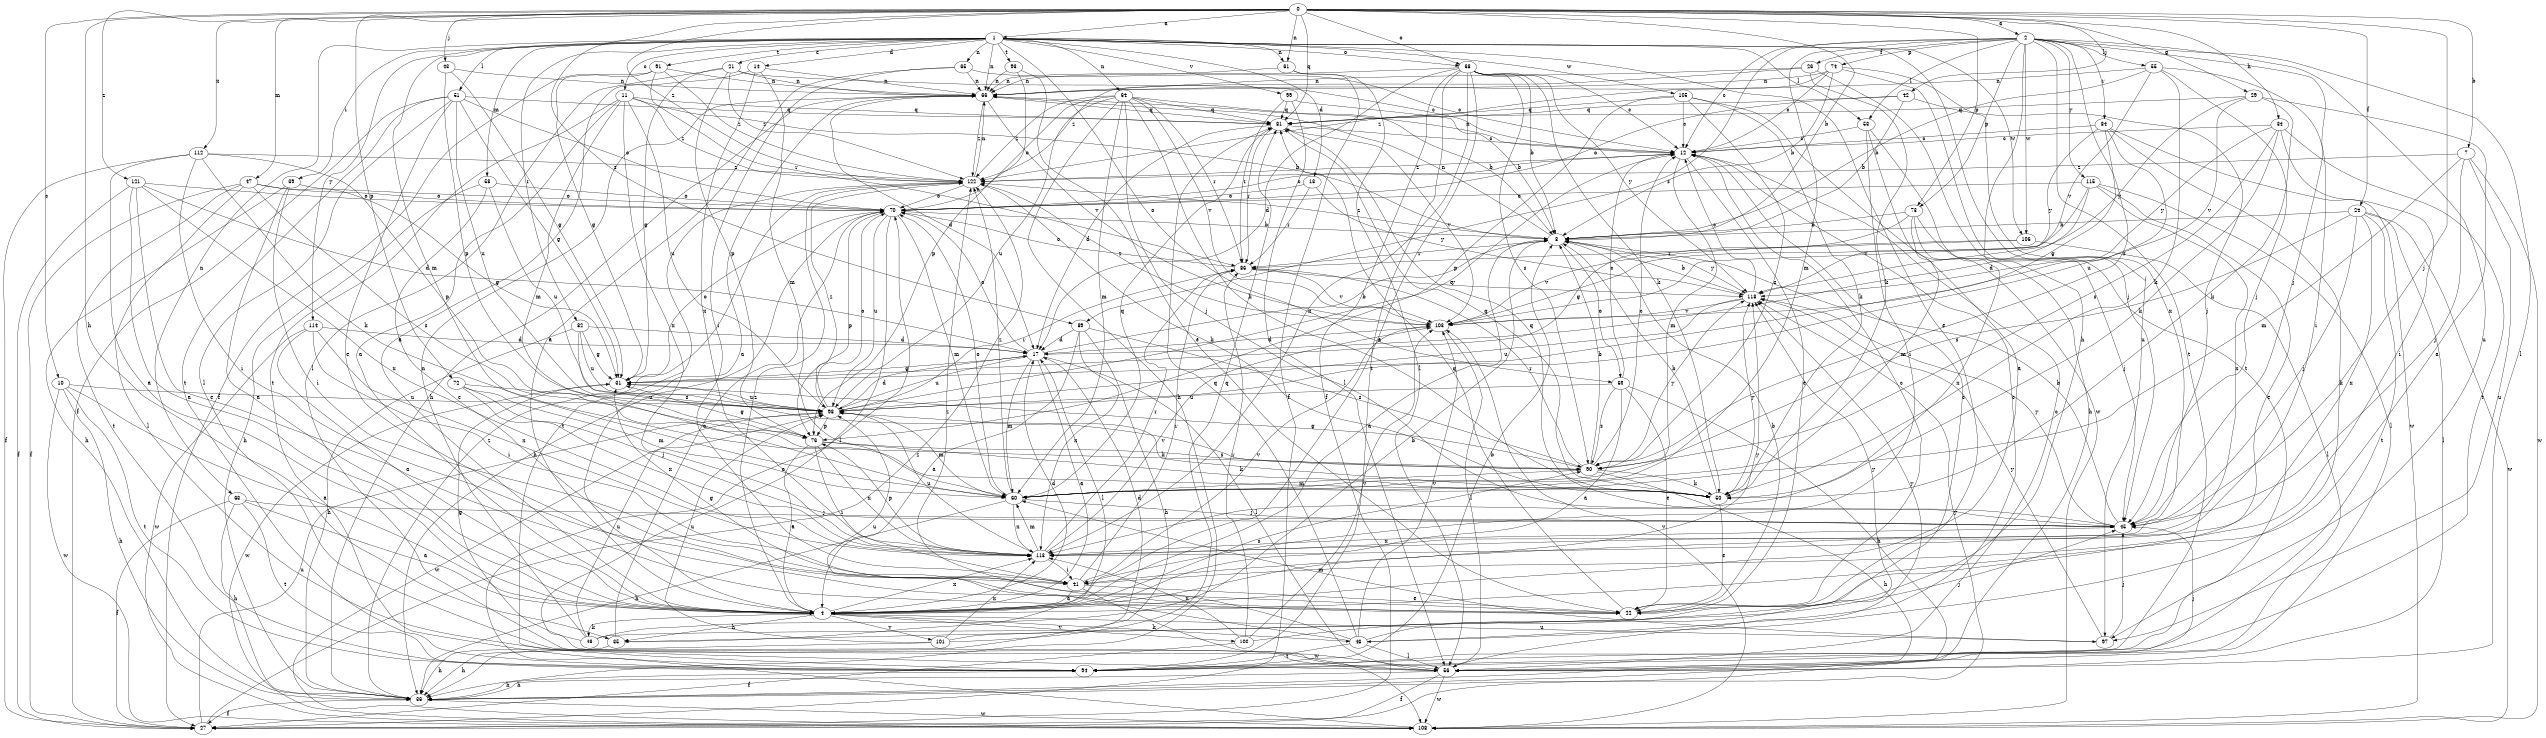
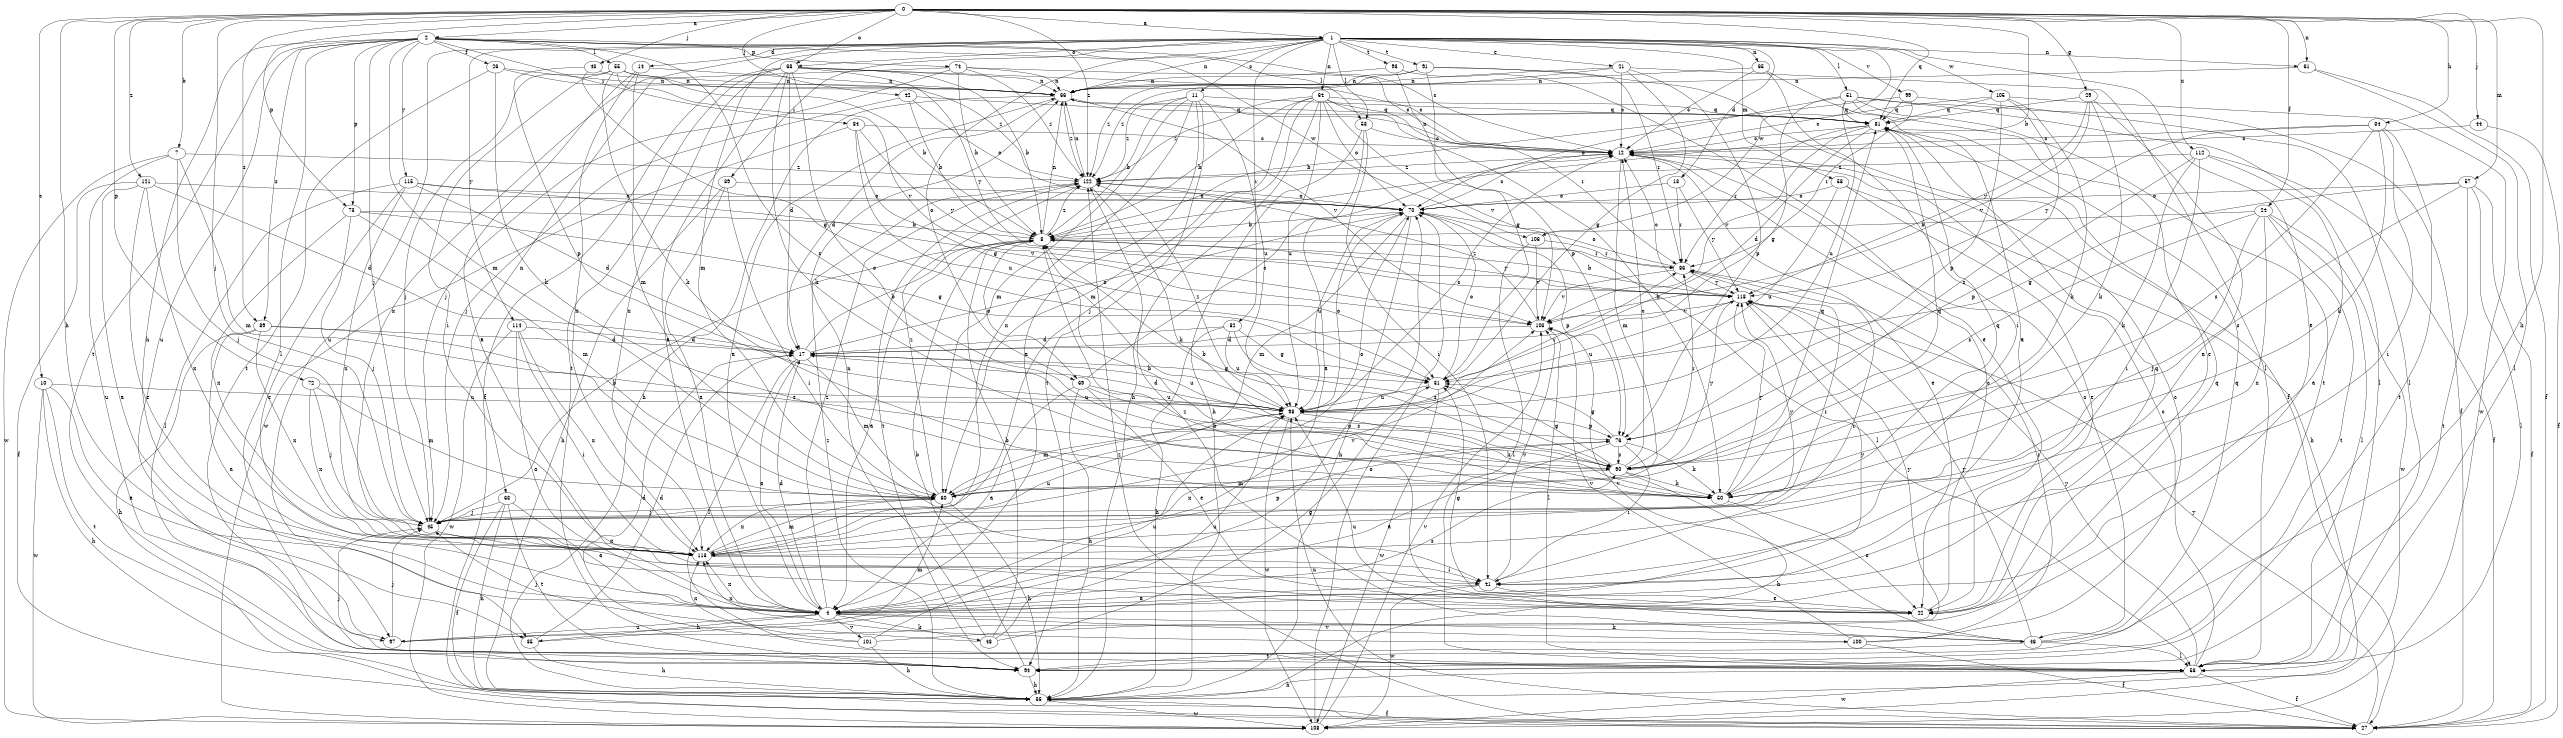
none -> (2479, 125)
(249, 182) -> (2468, 182)
(1525, 268) -> (874, 268)
(1268, 469) -> (1504, 456)
(1103, 498) -> (661, 498)
(2097, 582) -> (2492, 21)
